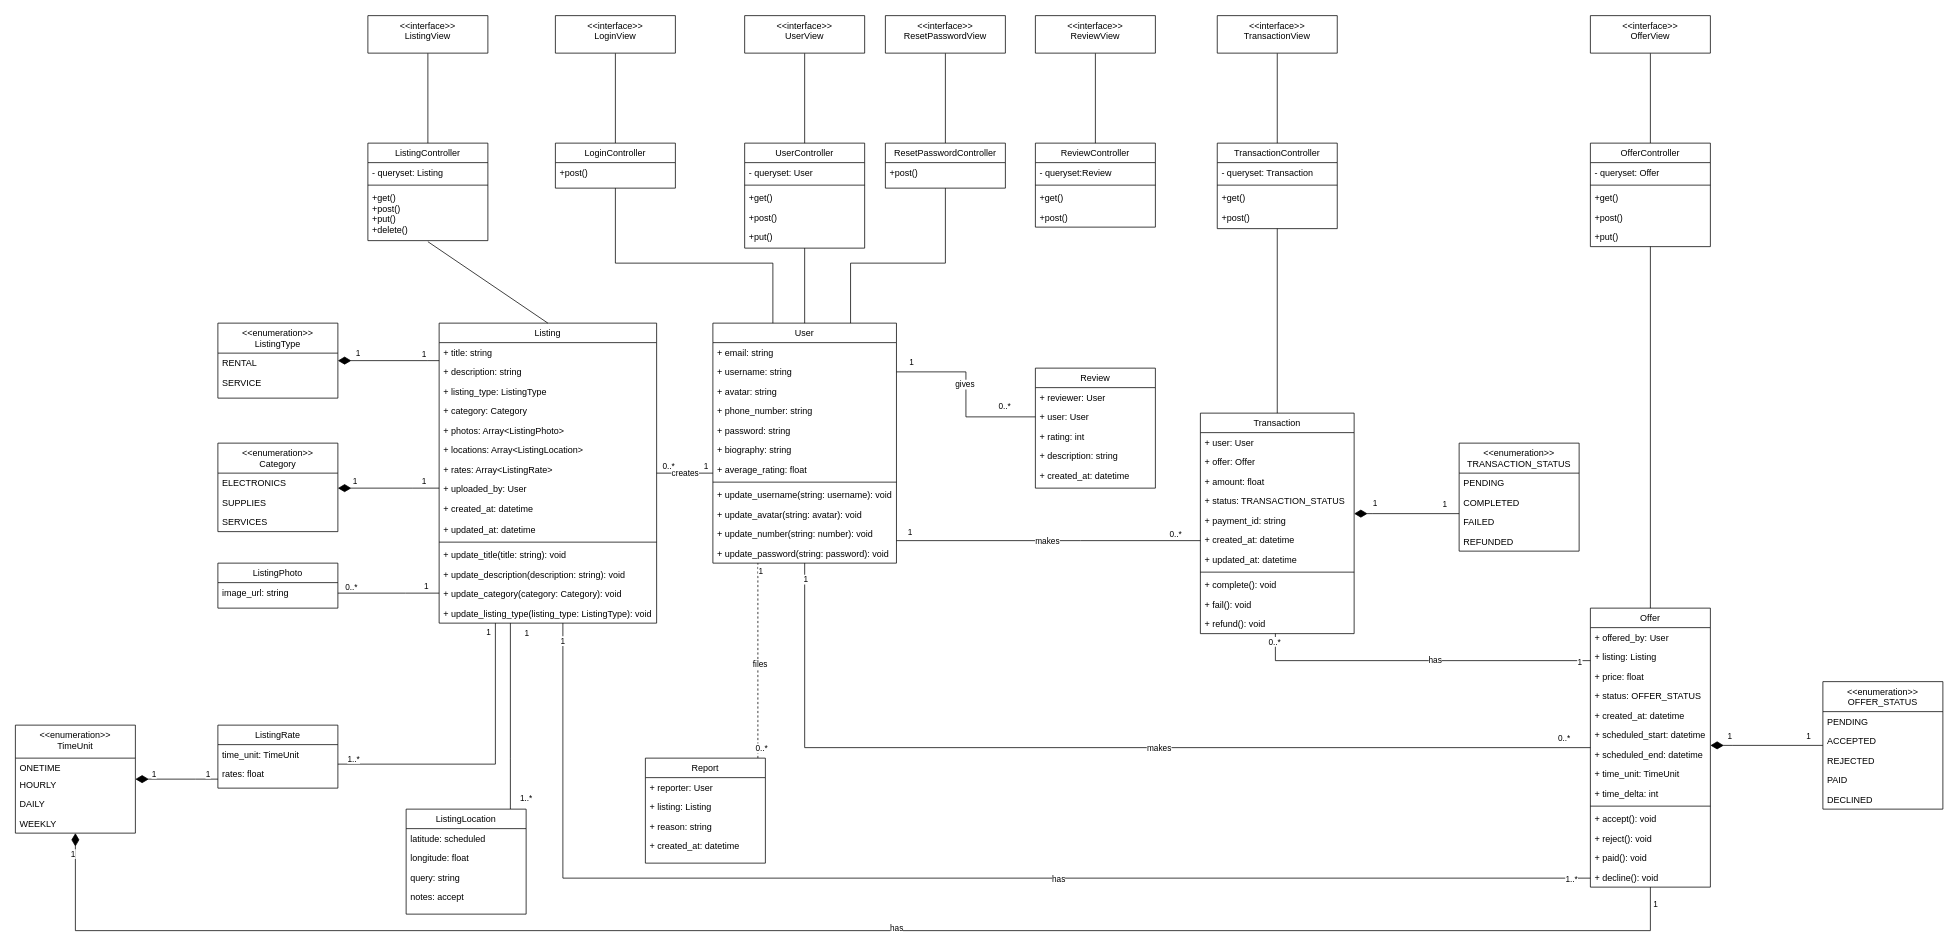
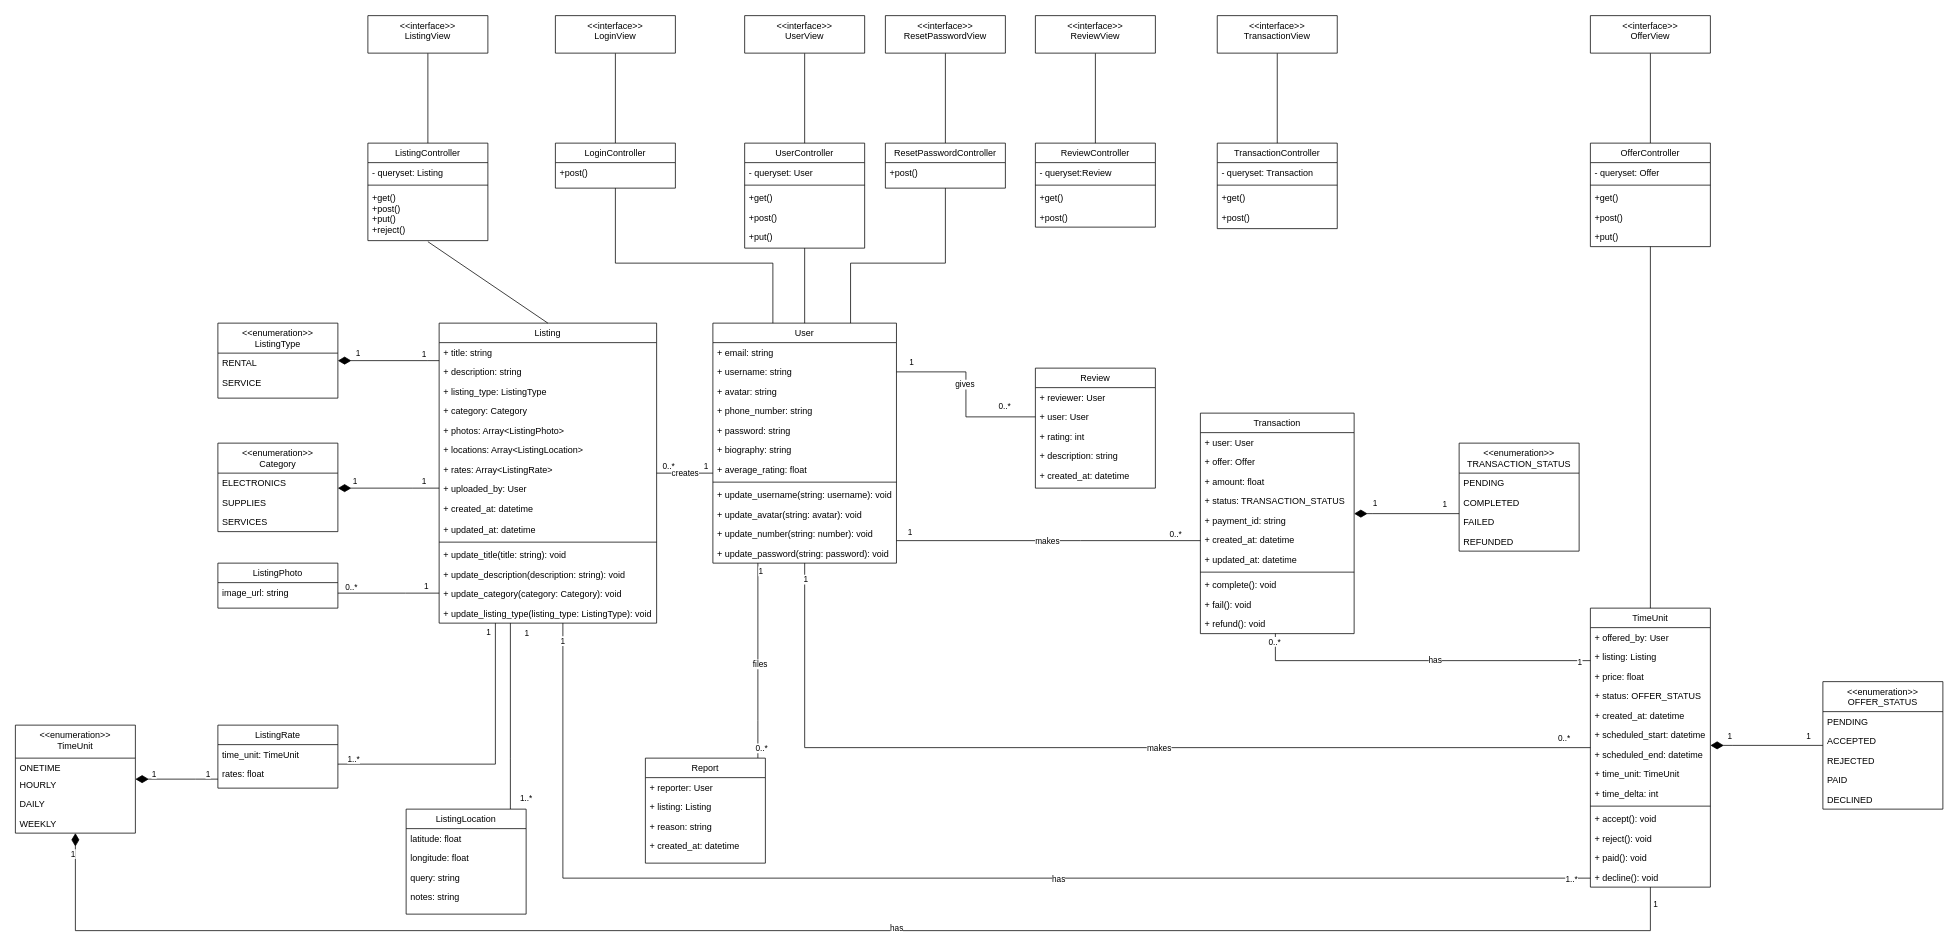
(387, 198) -> (387, 198)
(1277, 322) -> none
(758, 611) -> (758, 611)
(1650, 618) -> (1650, 618)
(452, 839) -> (442, 839)
(441, 897) -> (440, 897)
